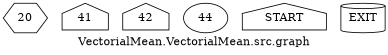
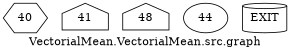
(25, 18) -> (25, 18)
(146, 18) -> (146, 18)
(284, 18) -> none
